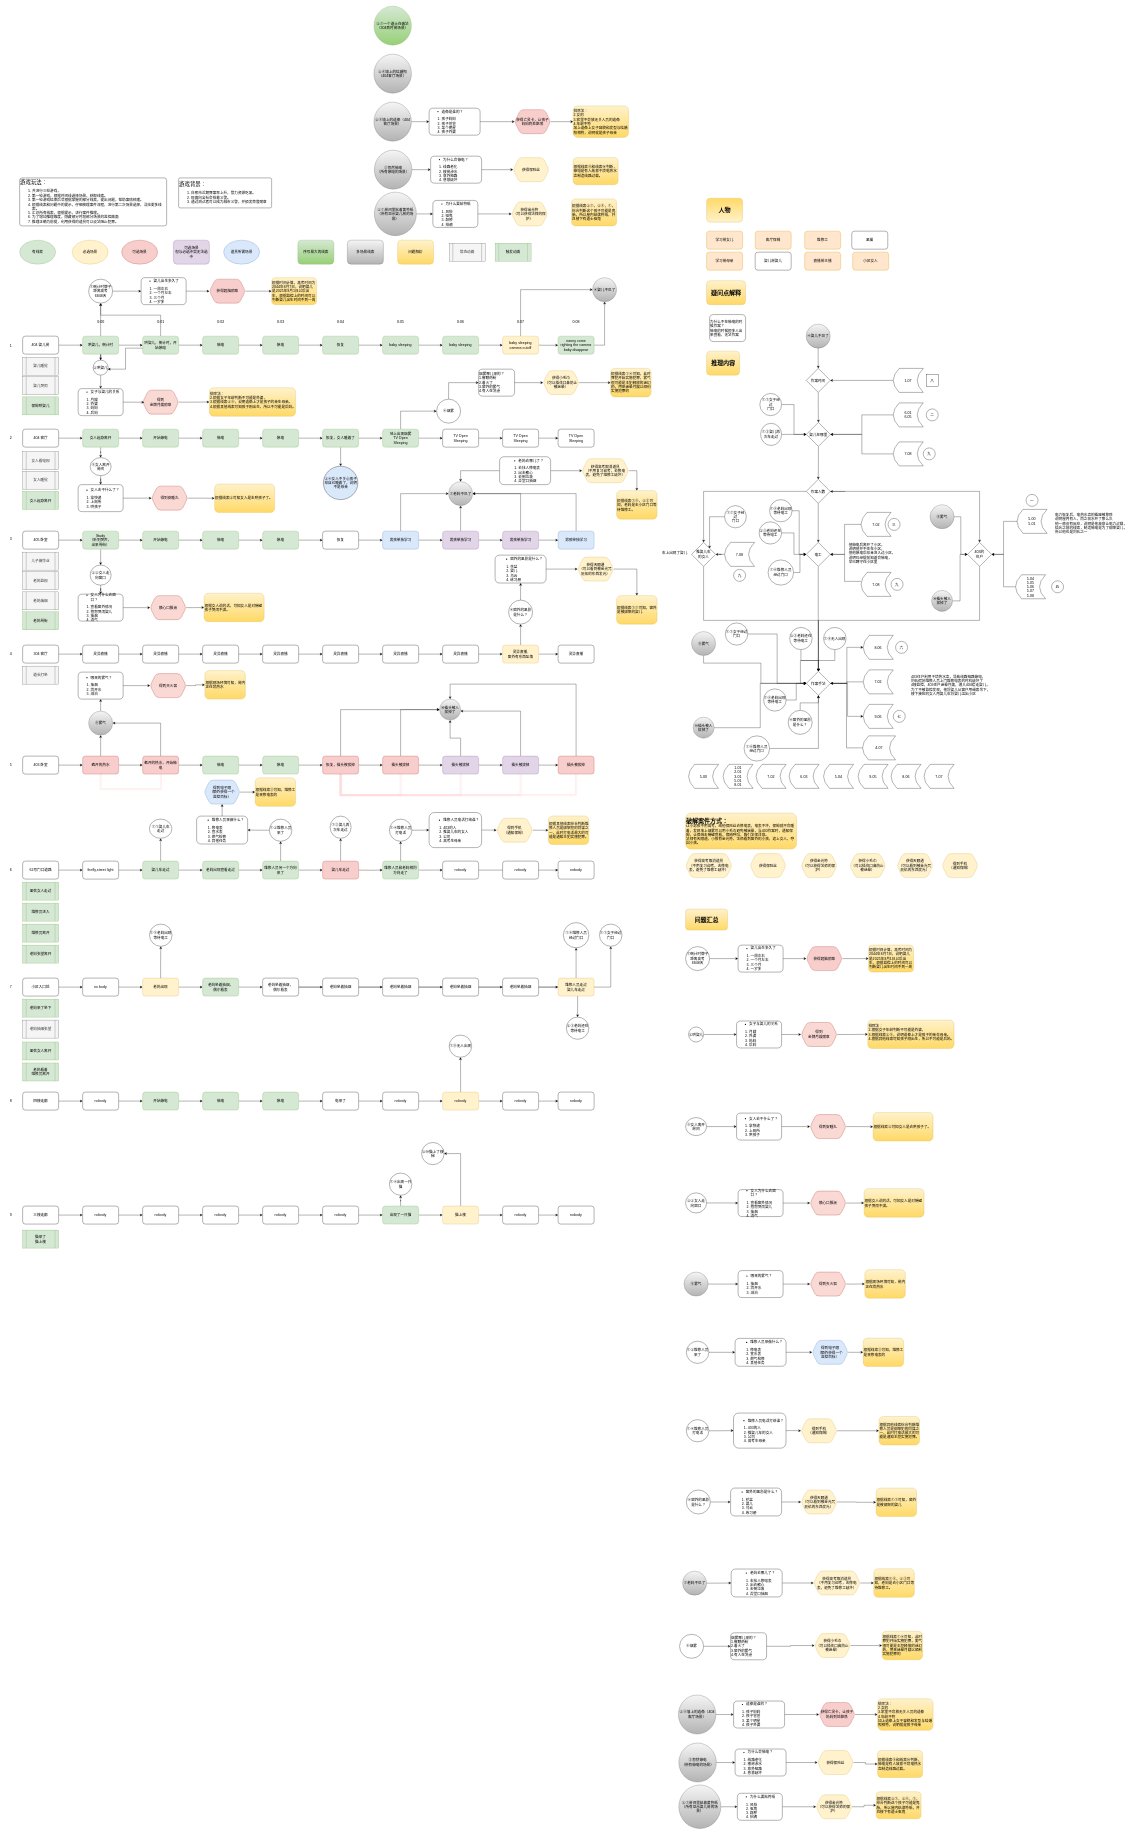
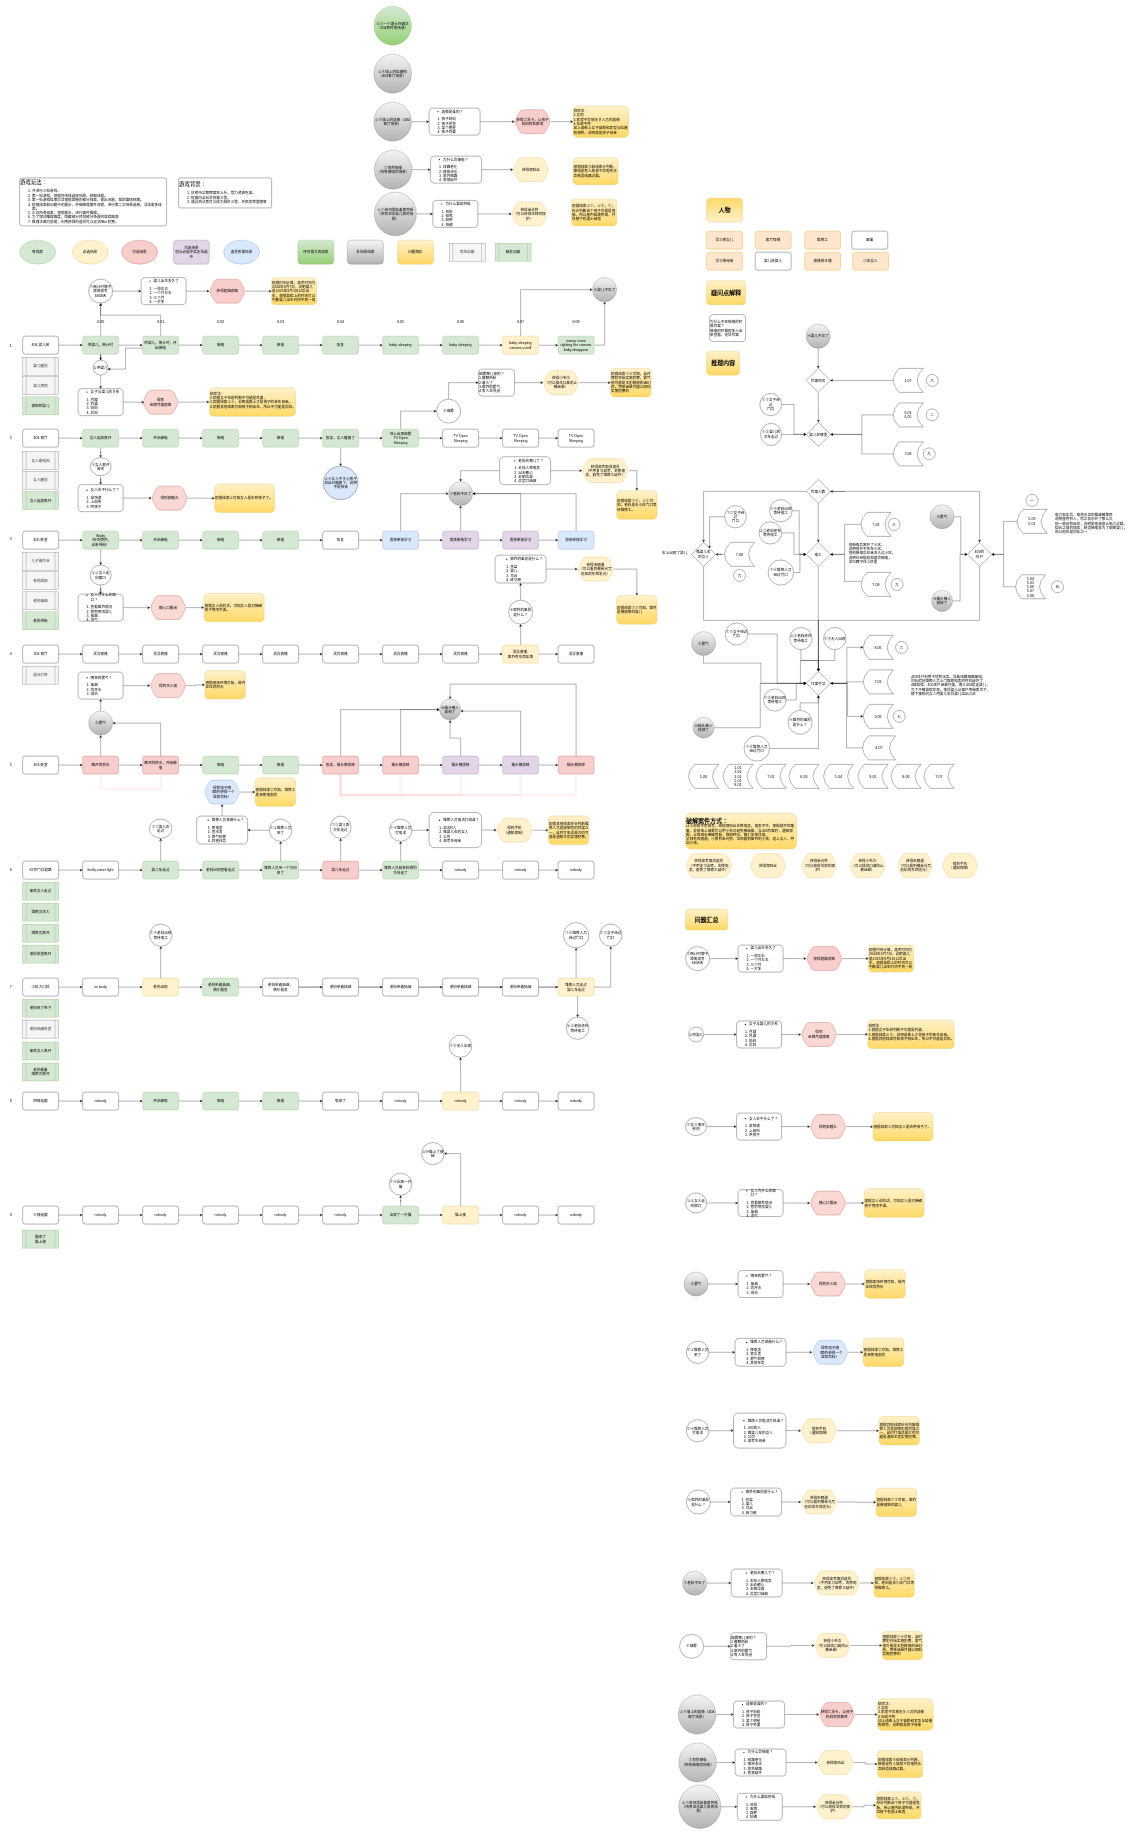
(932, 380) -> (932, 380)
(818, 476) -> none
